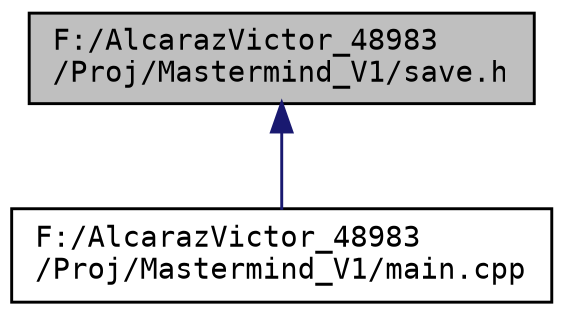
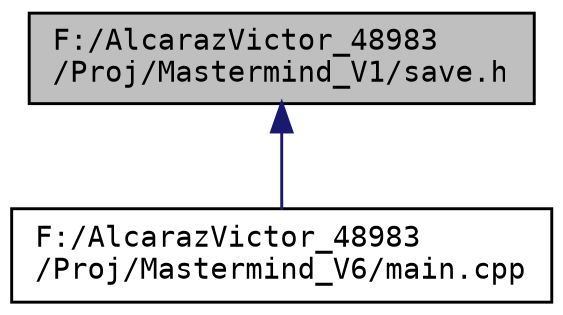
(282, 255) -> (282, 255)
